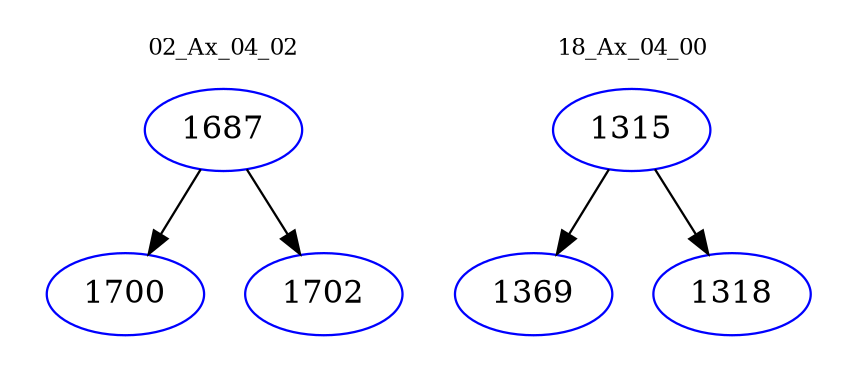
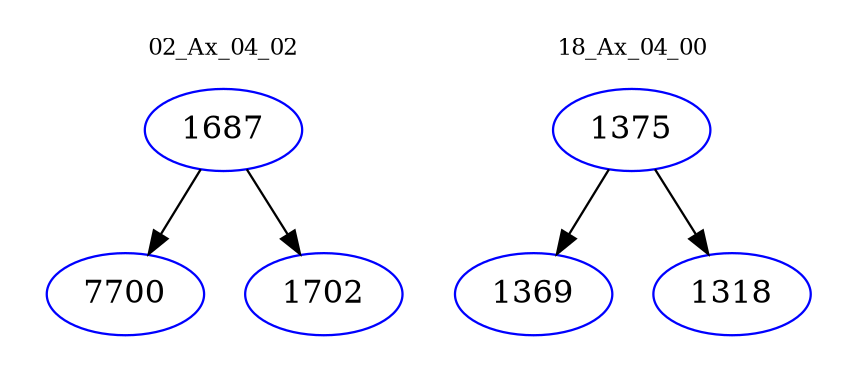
(632, 130) -> (632, 130)
(125, 294) -> (125, 294)
